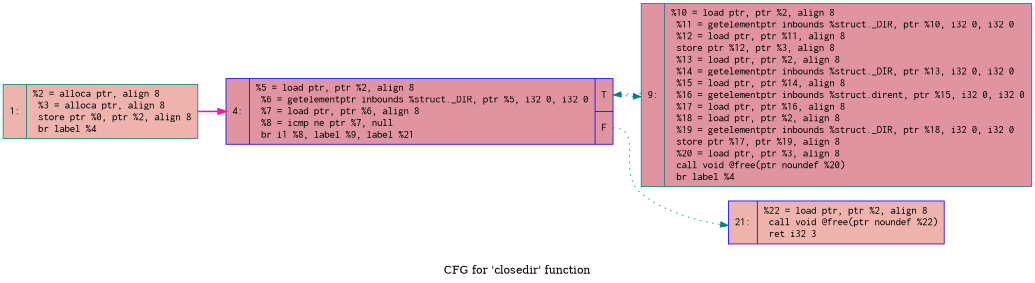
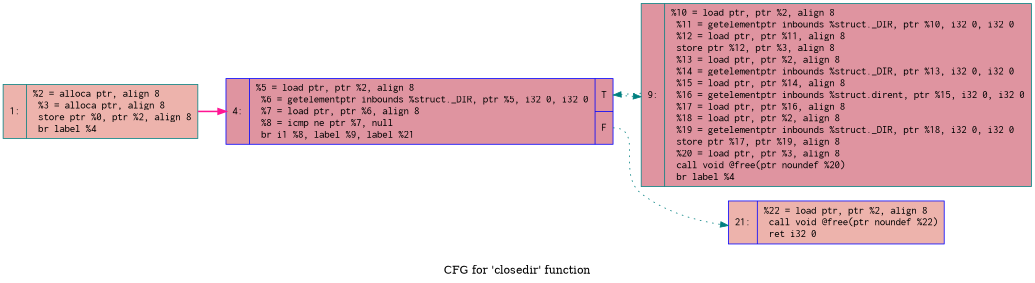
(790, 234) -> (790, 234)
